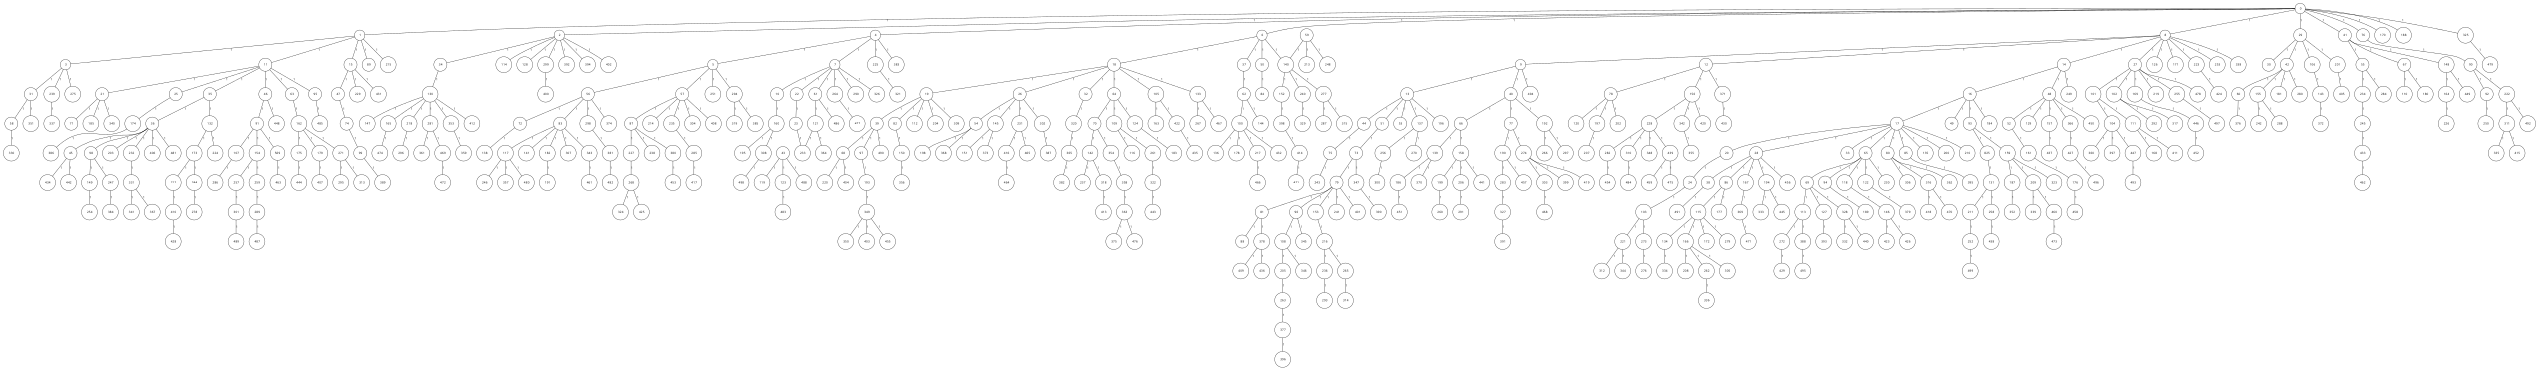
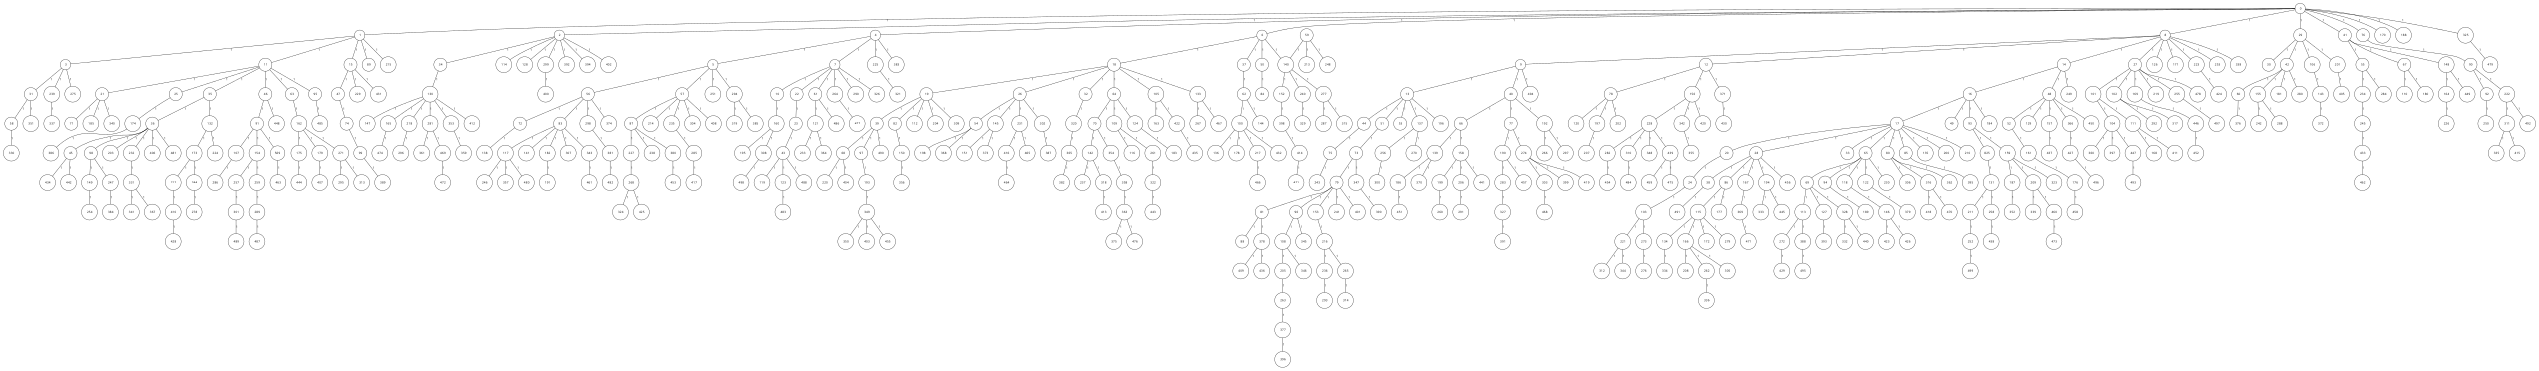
(799, 138) -> (789, 138)
